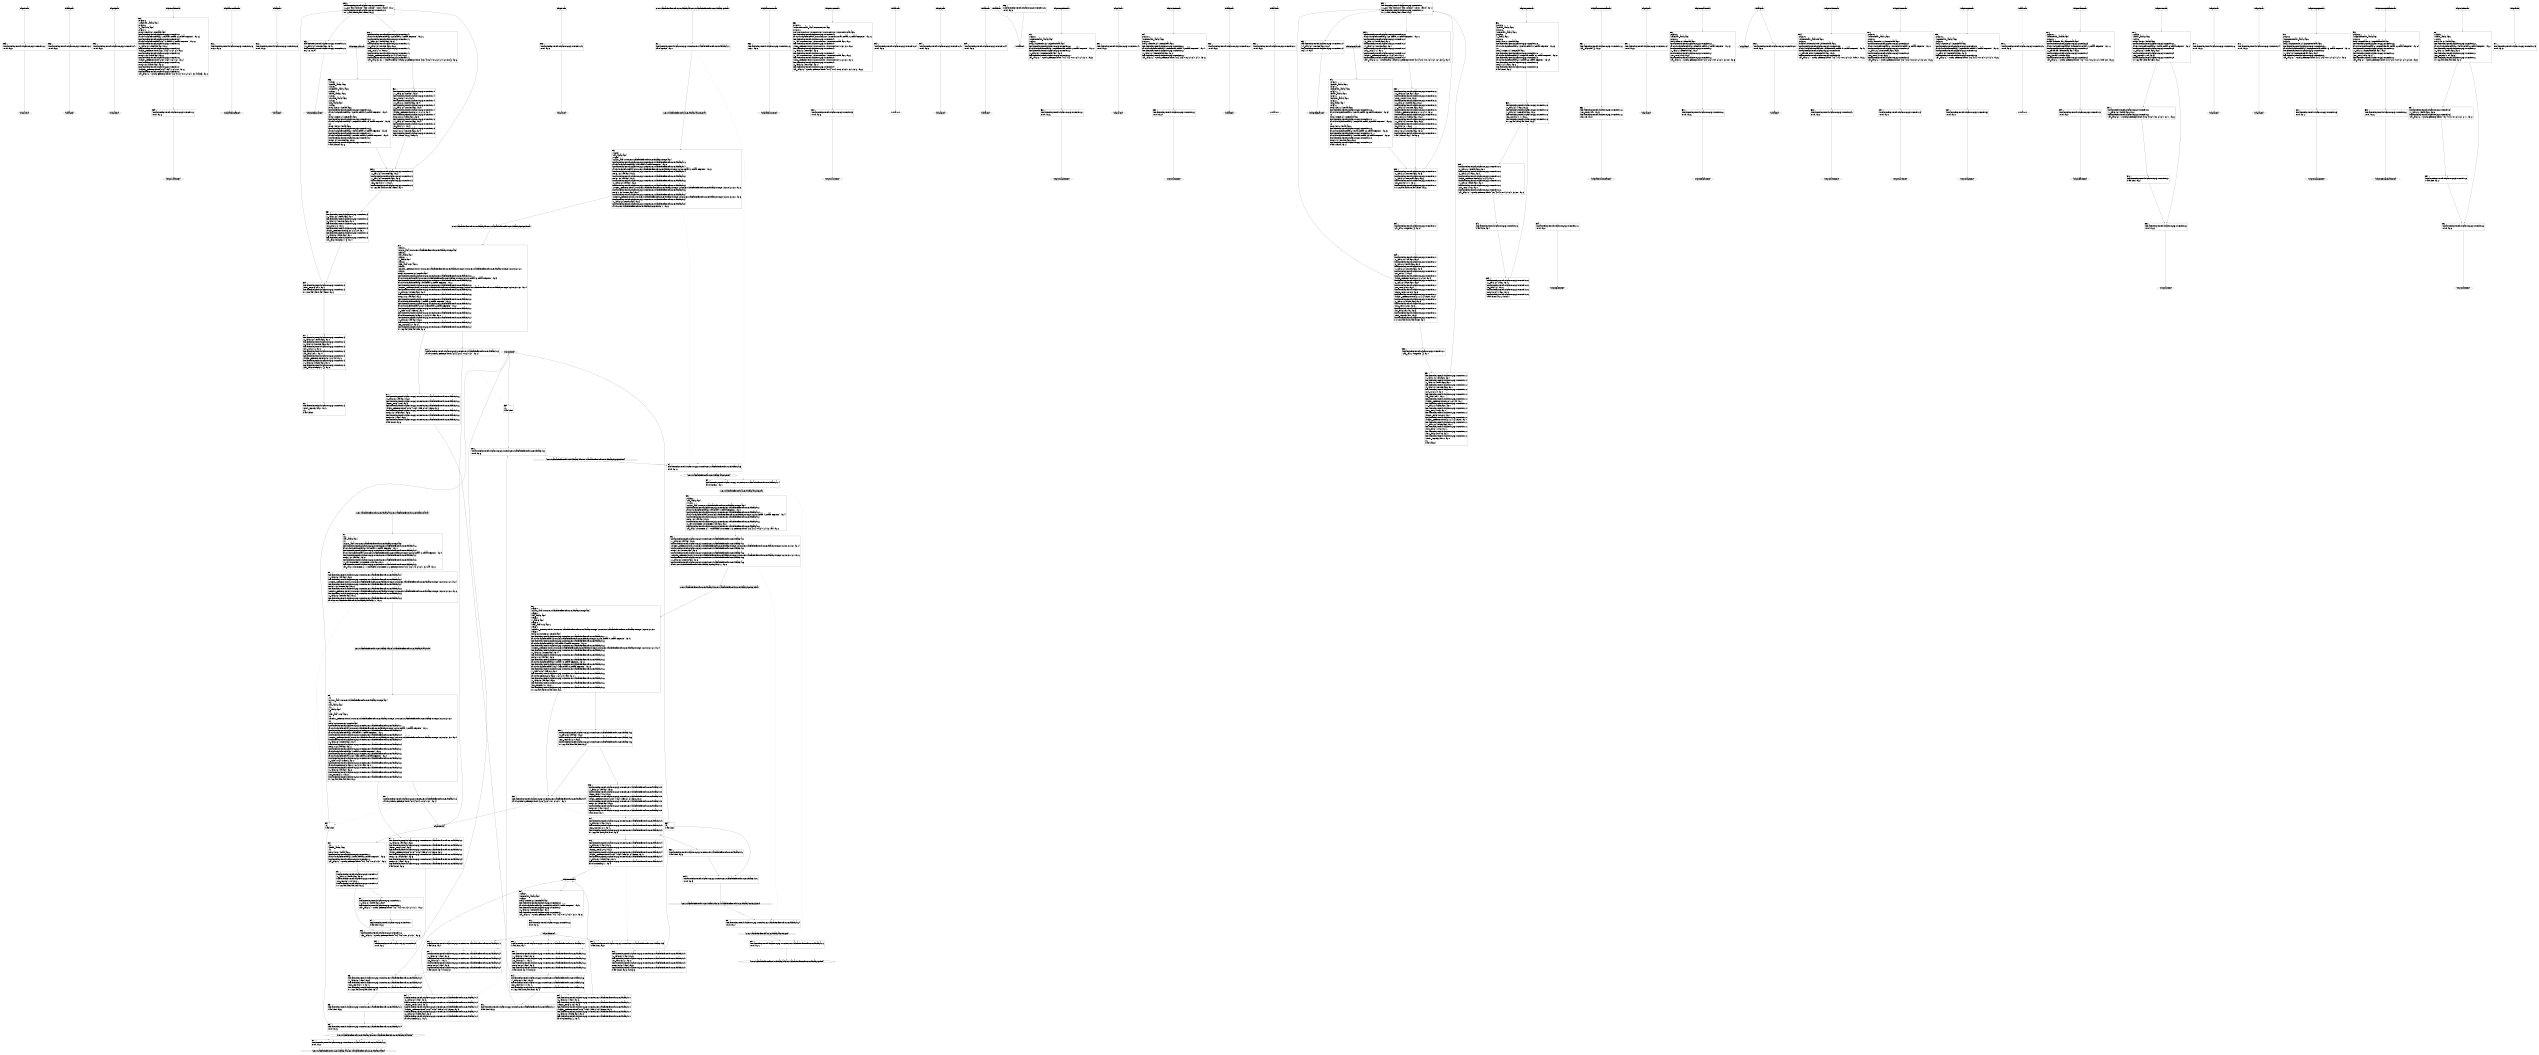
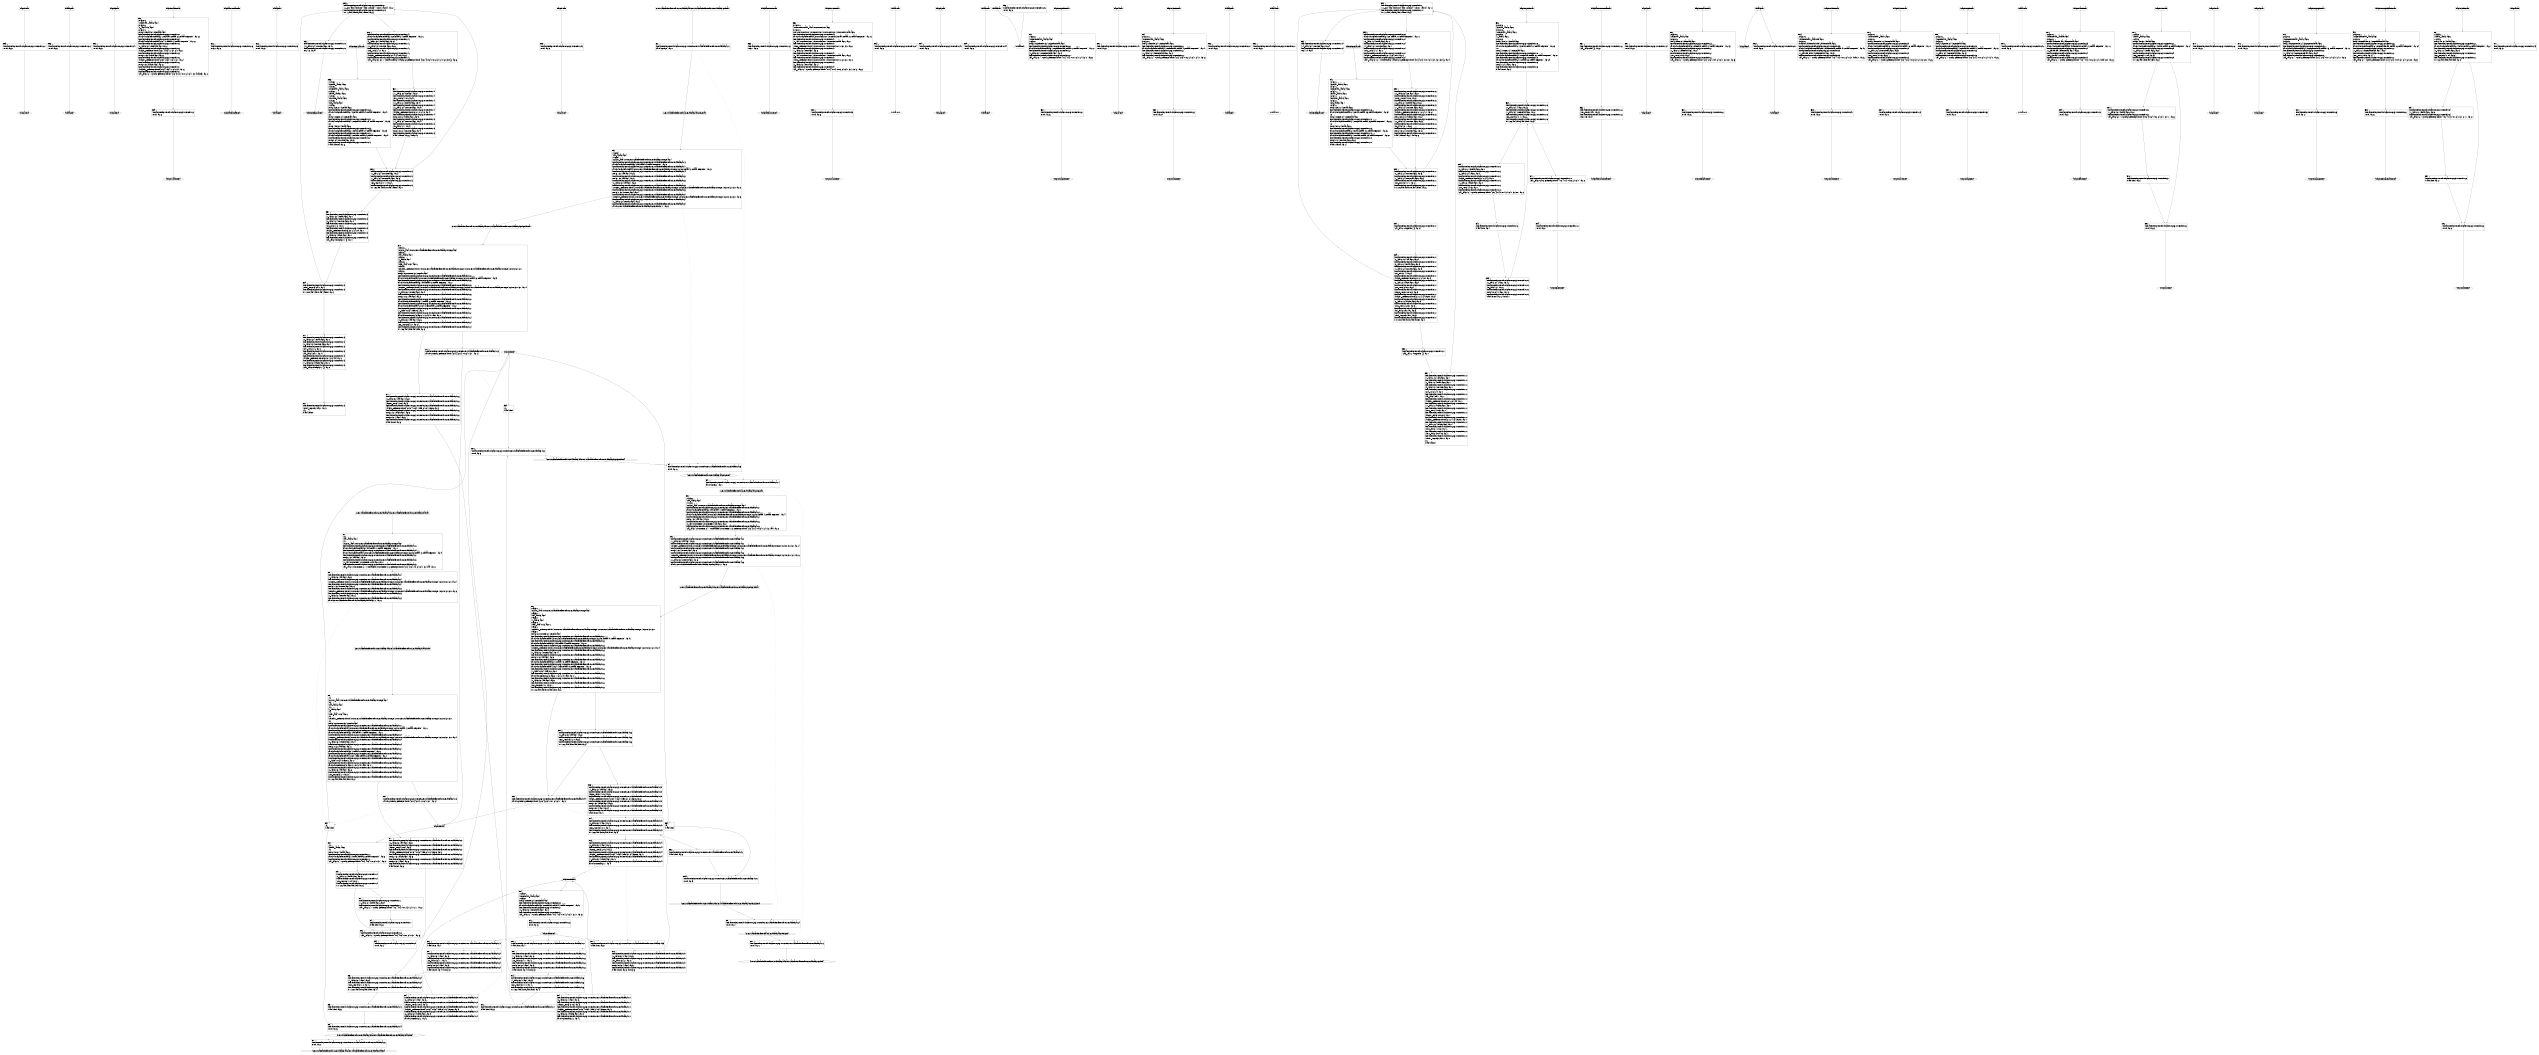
(377, 51) -> (377, 51)
none -> (1557, 179)
